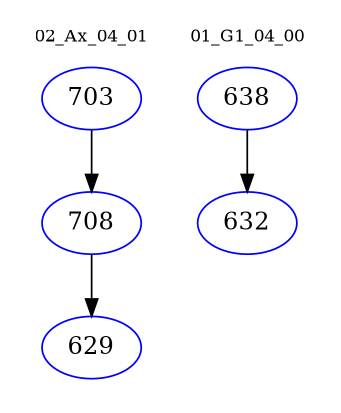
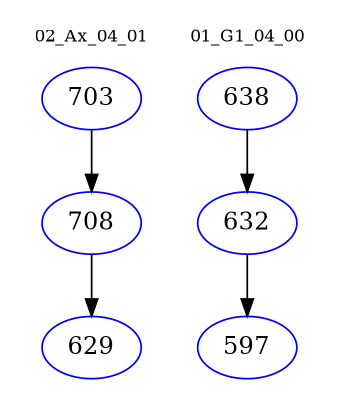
none -> (247, 348)
